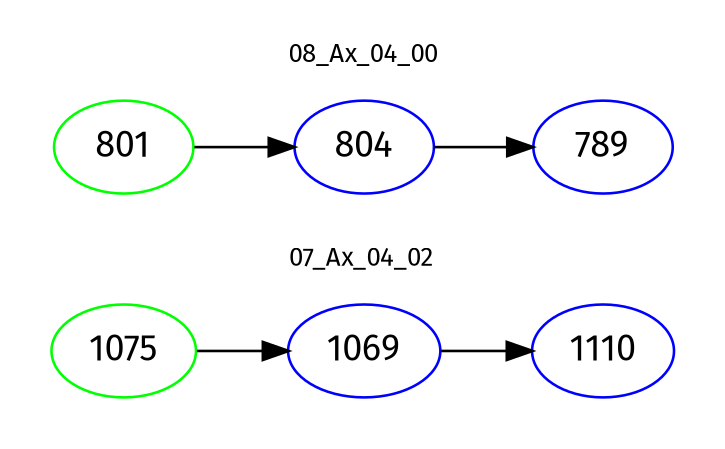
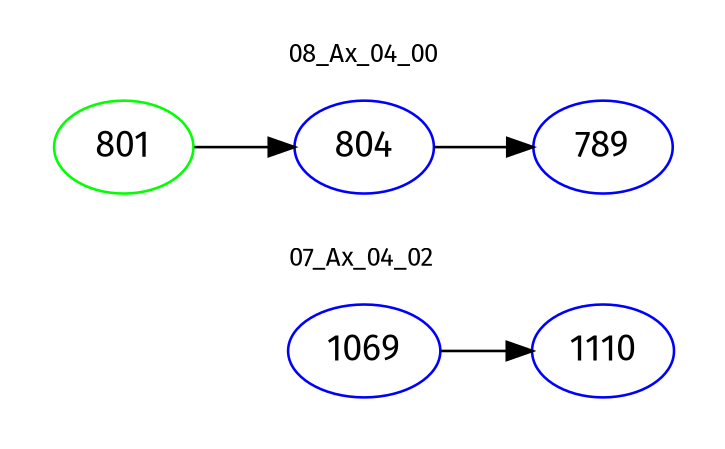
(124, 351) -> none
